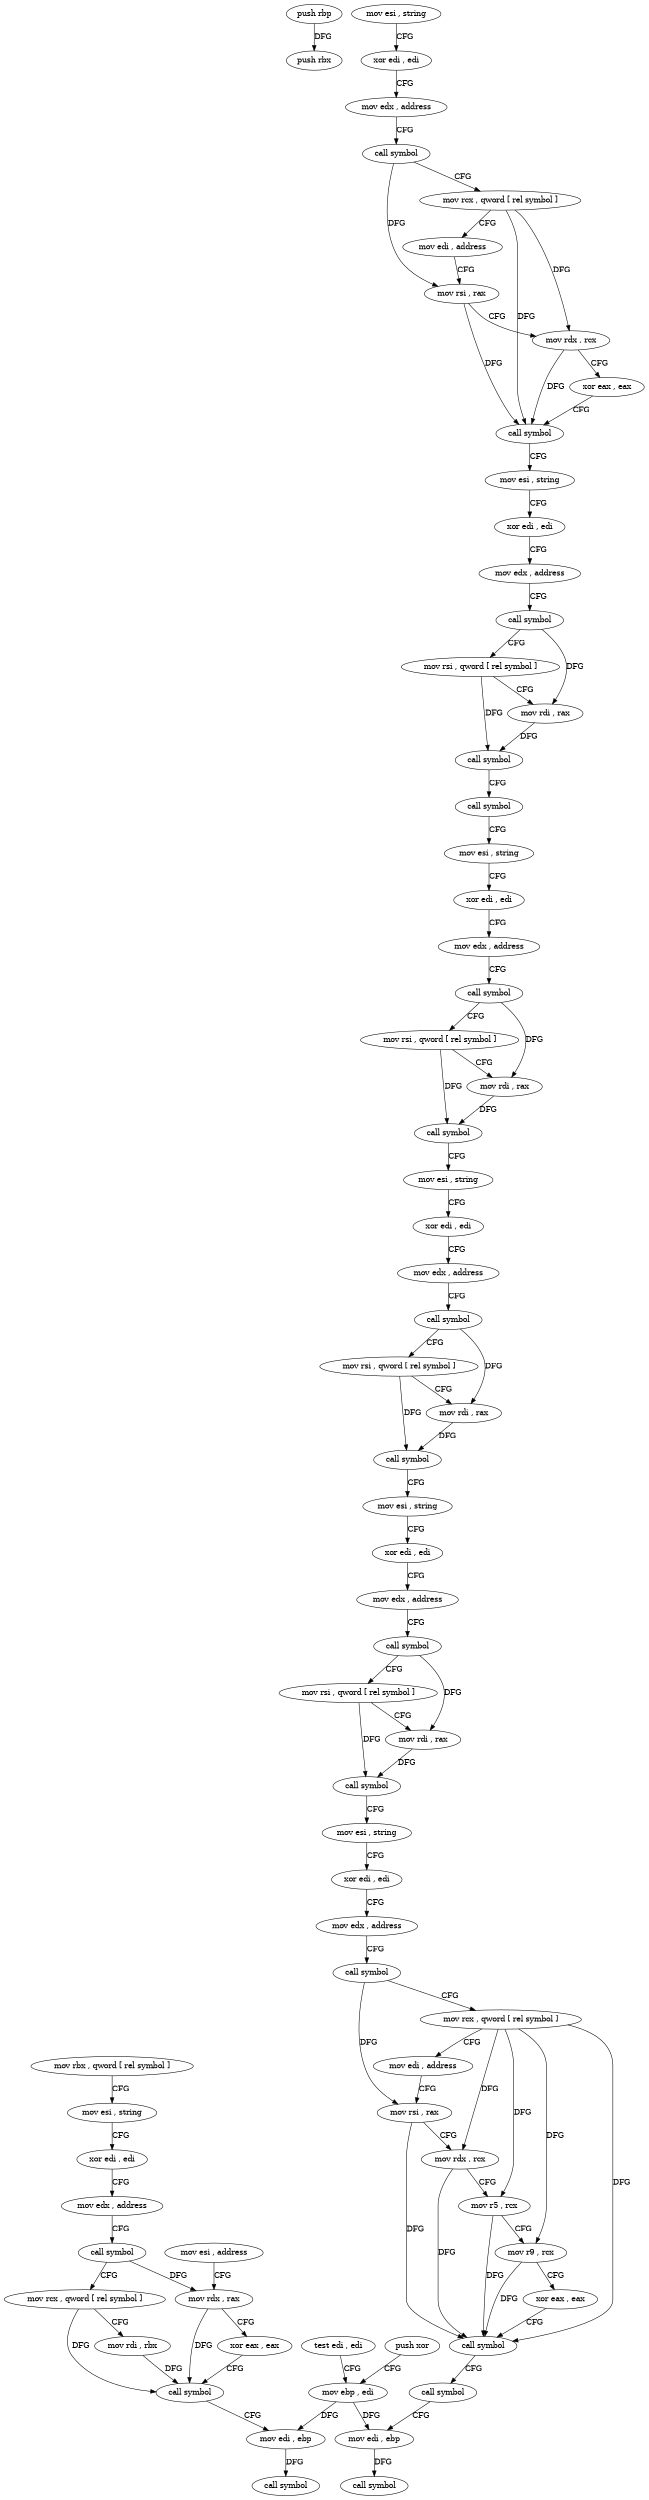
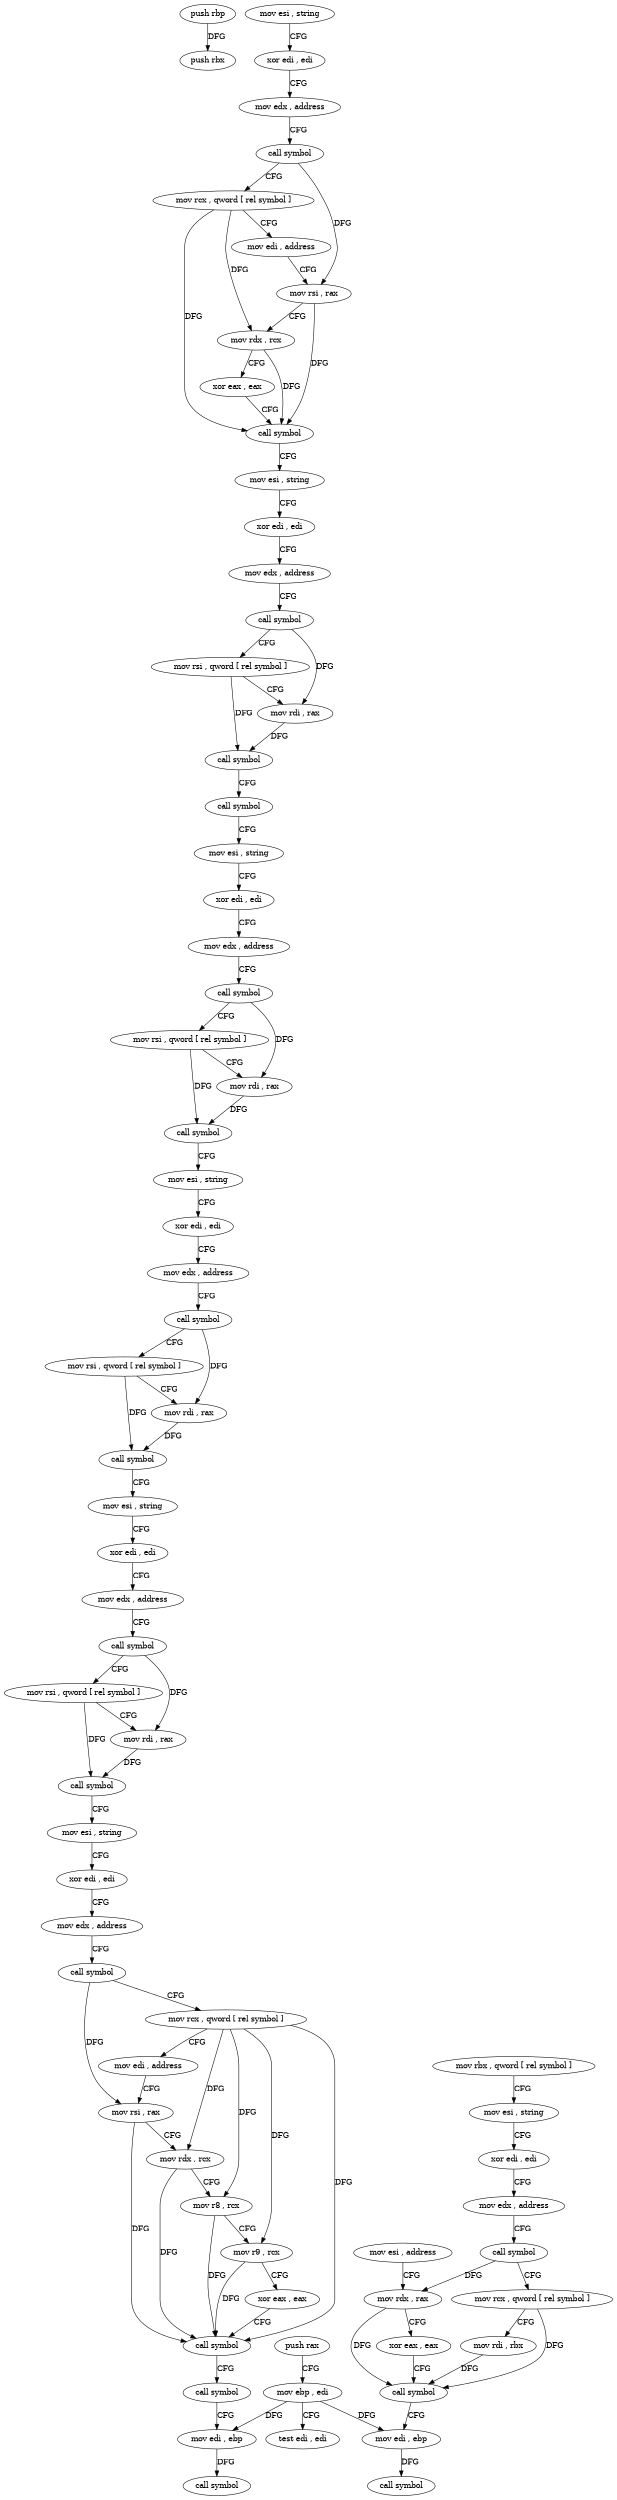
(494, 2206) -> (216, 2206)
(412, 2346) -> (302, 2346)
(343, 2367) -> (303, 2413)
